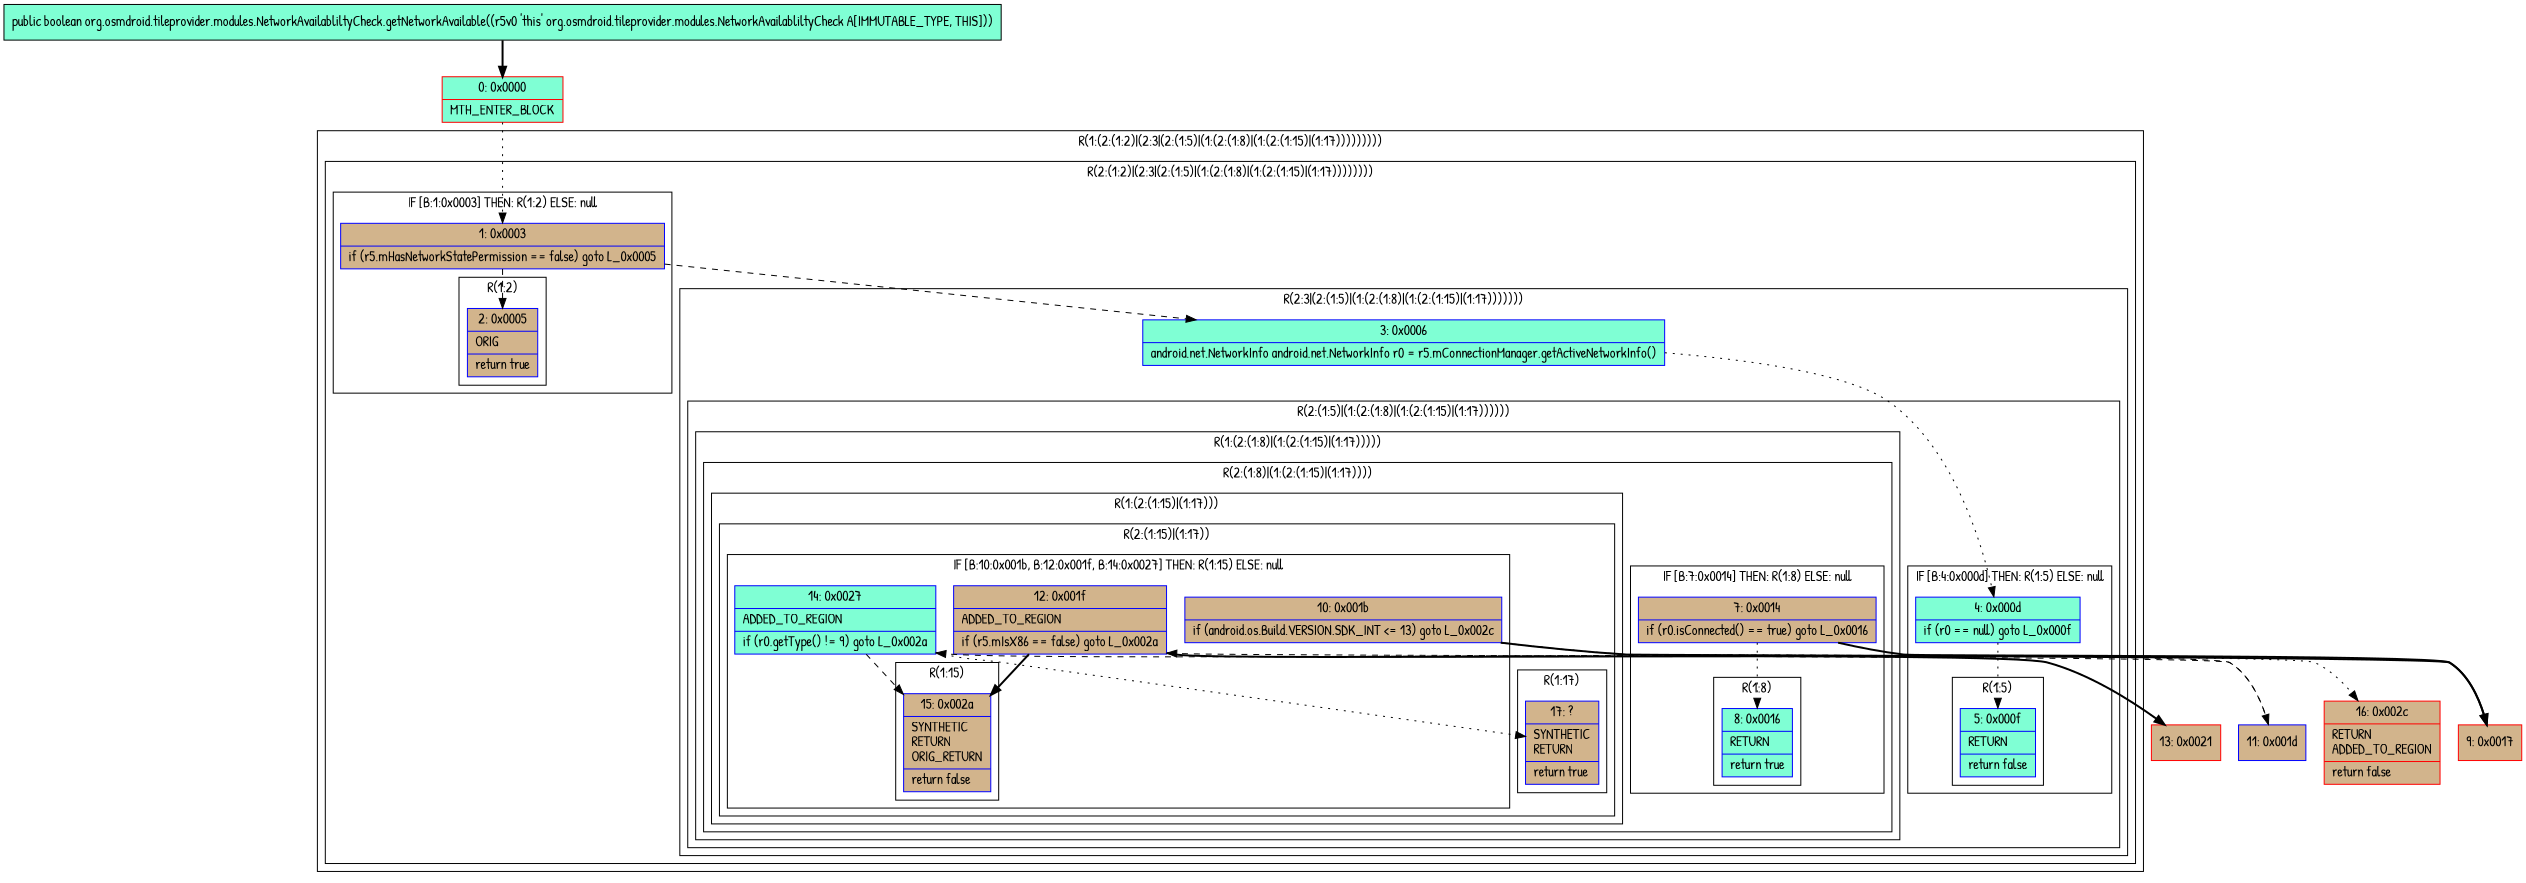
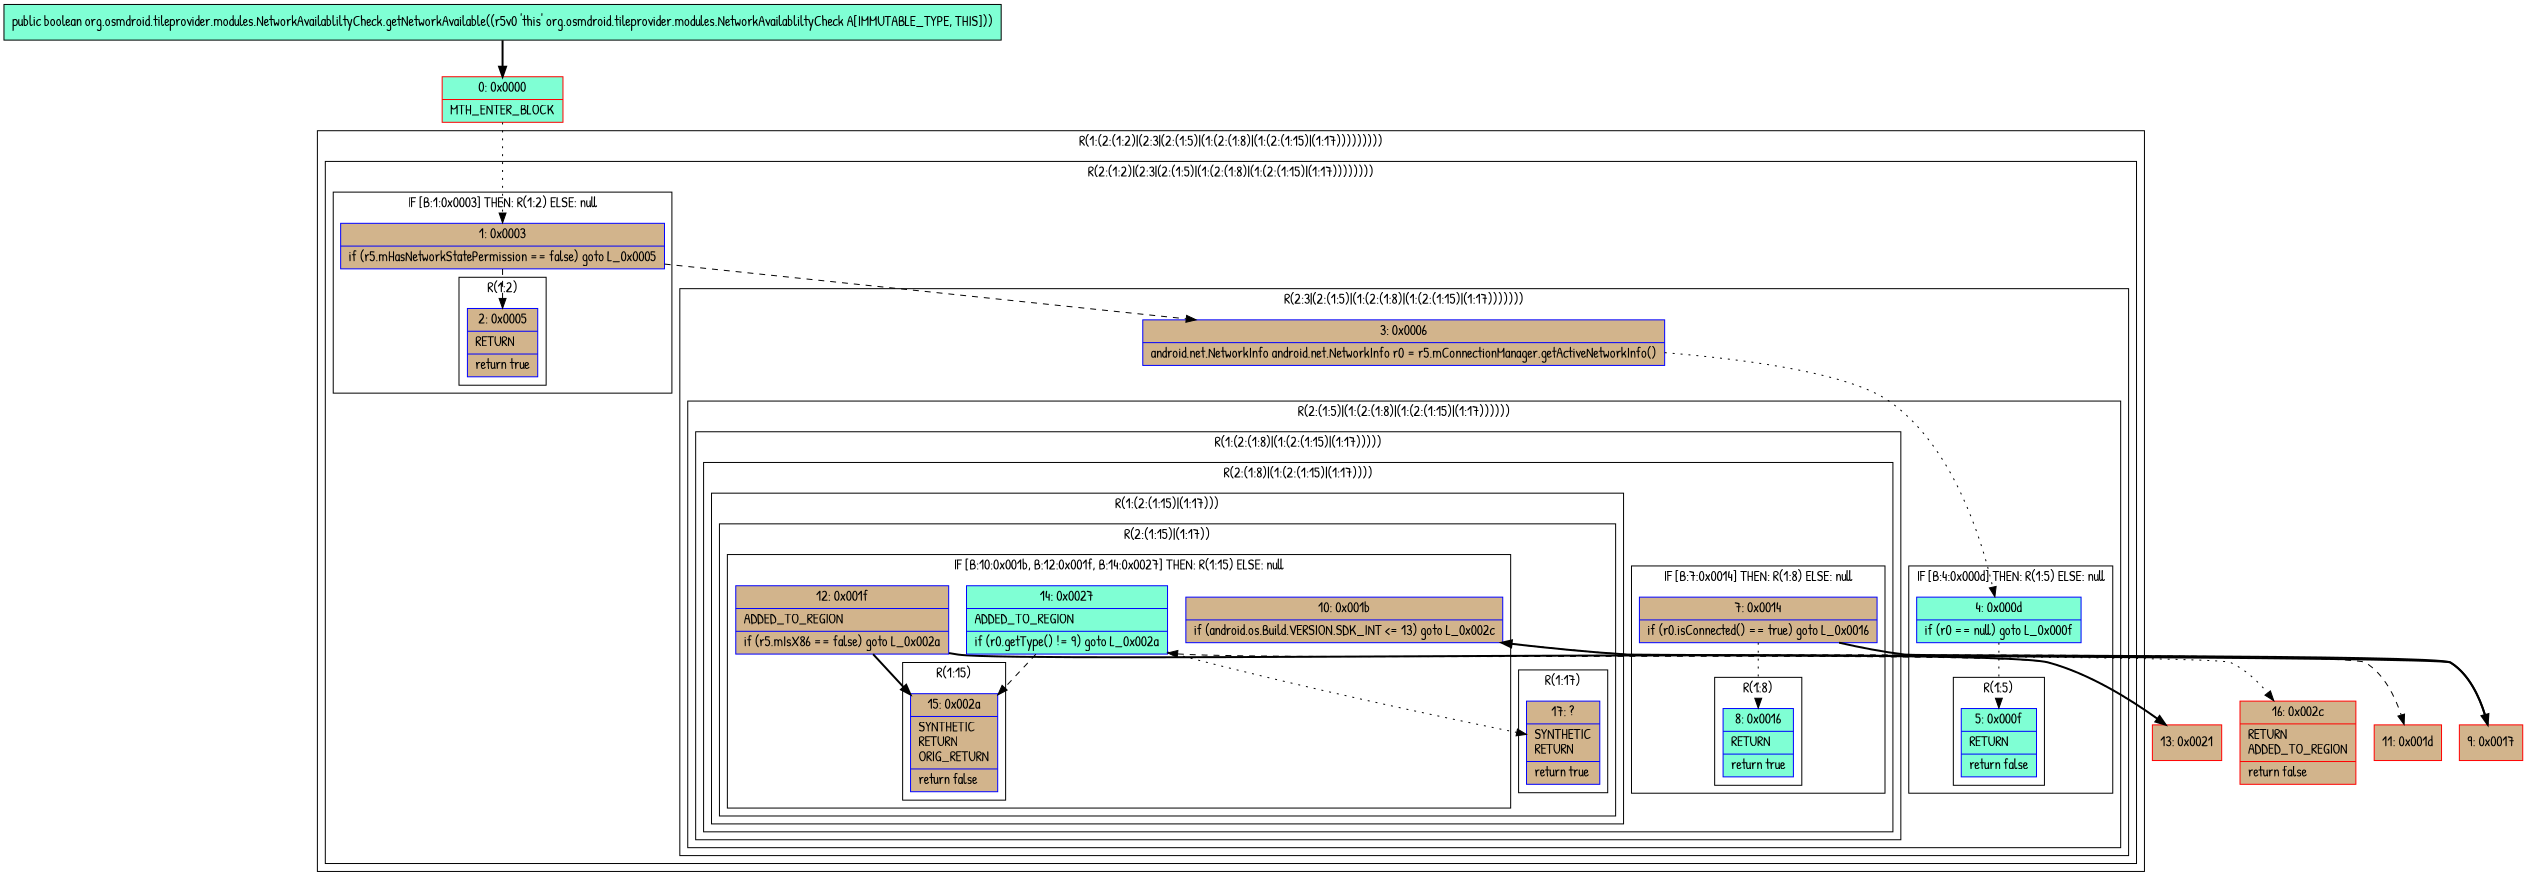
(487, 342) -> (495, 342)
(1404, 343) -> (1404, 343)
(1741, 656) -> none
(2007, 656) -> (2018, 656)
(2272, 743) -> (2408, 743)
